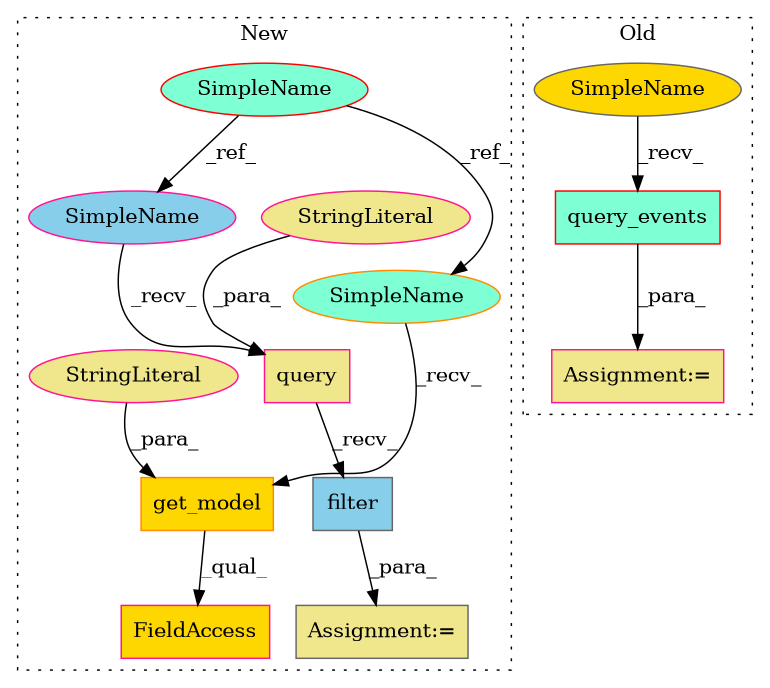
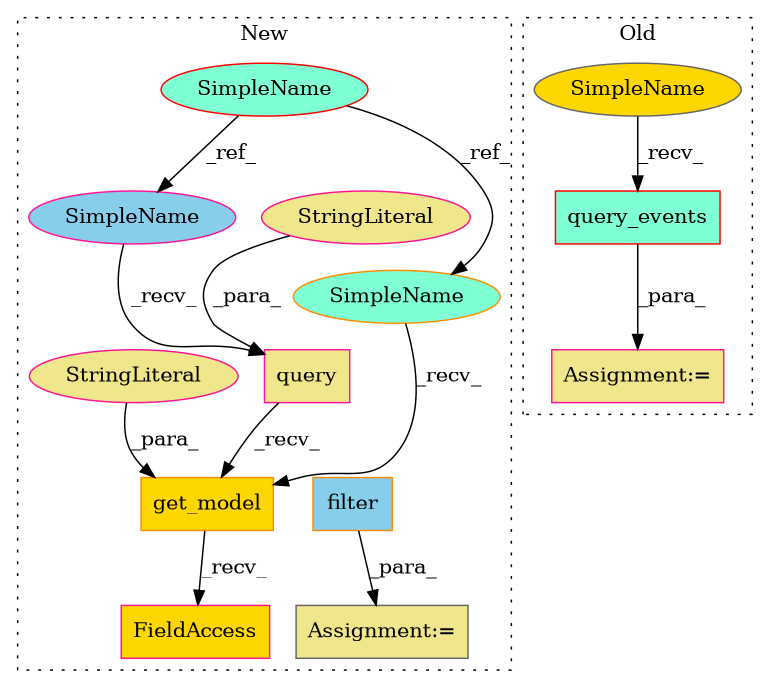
(327, 433) -> (252, 432)
(353, 504) -> (353, 504)
(234, 568) -> (234, 568)
